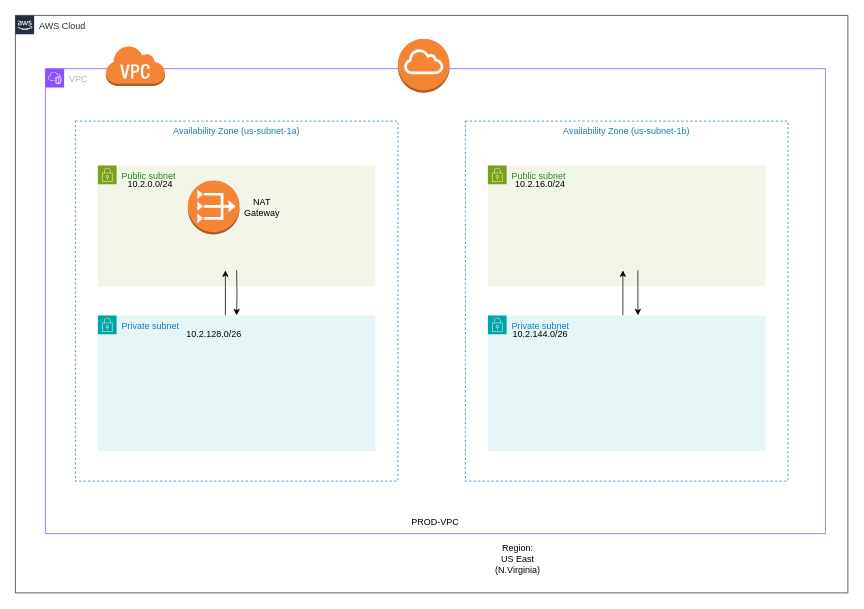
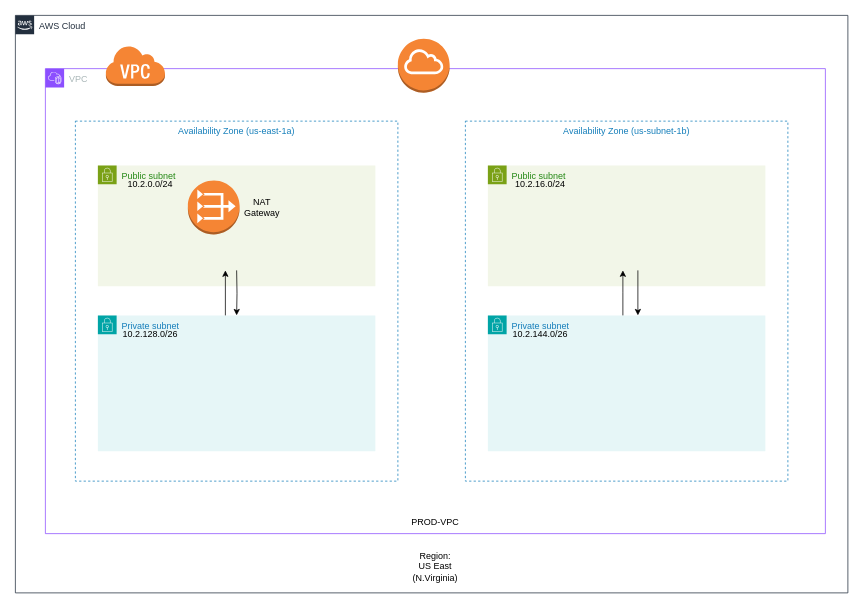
(237, 132) -> (237, 132)
(214, 334) -> (150, 334)
(518, 559) -> (435, 567)
